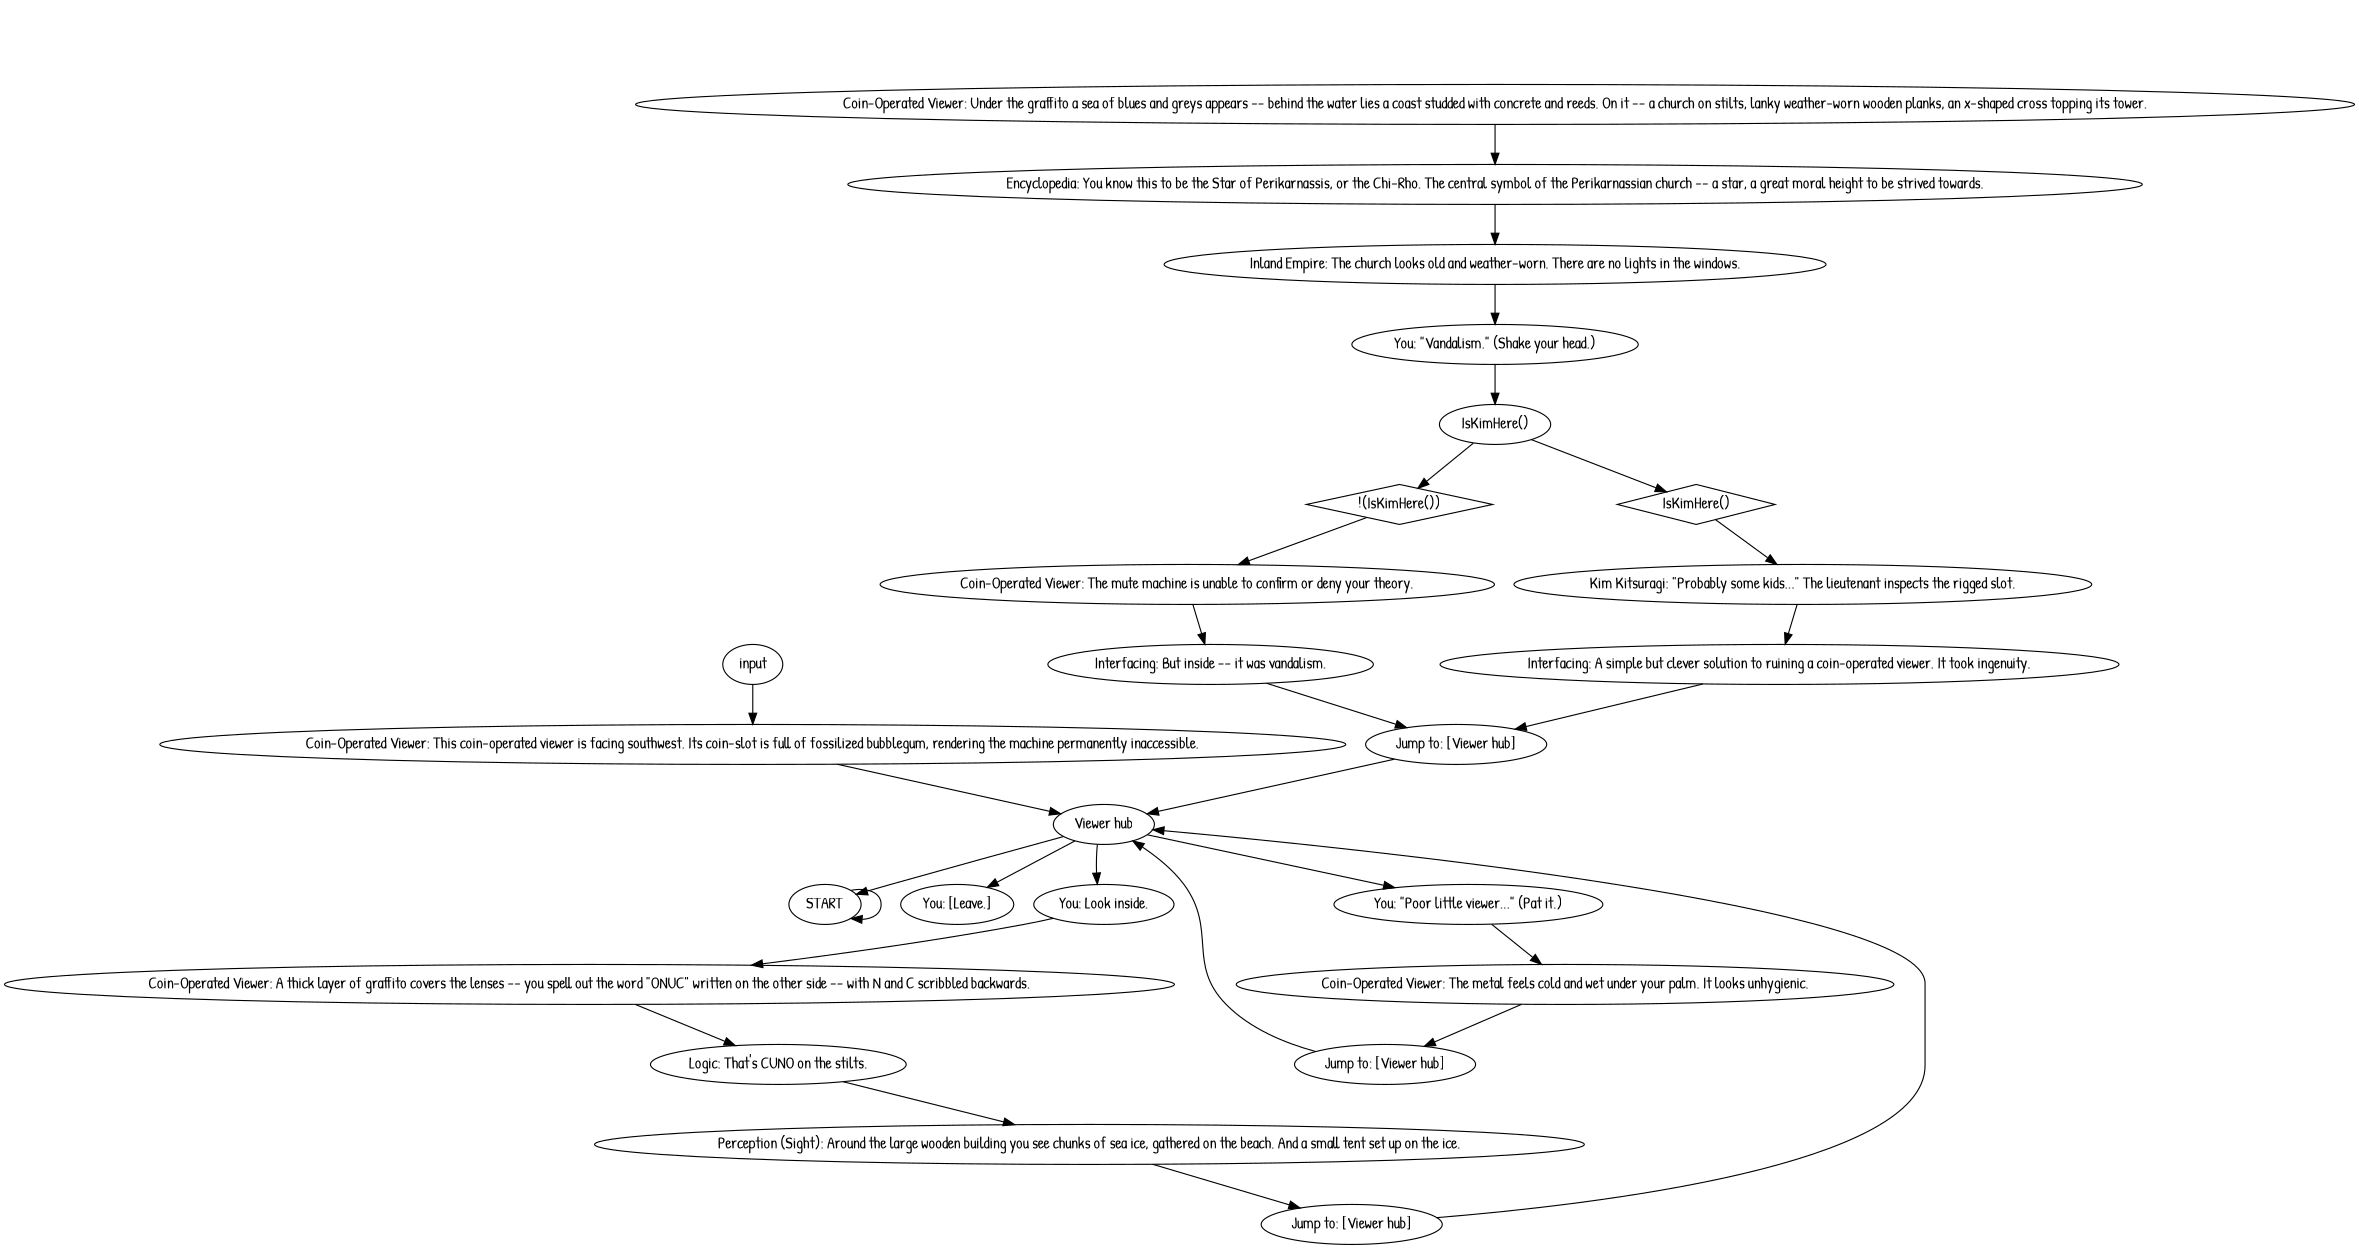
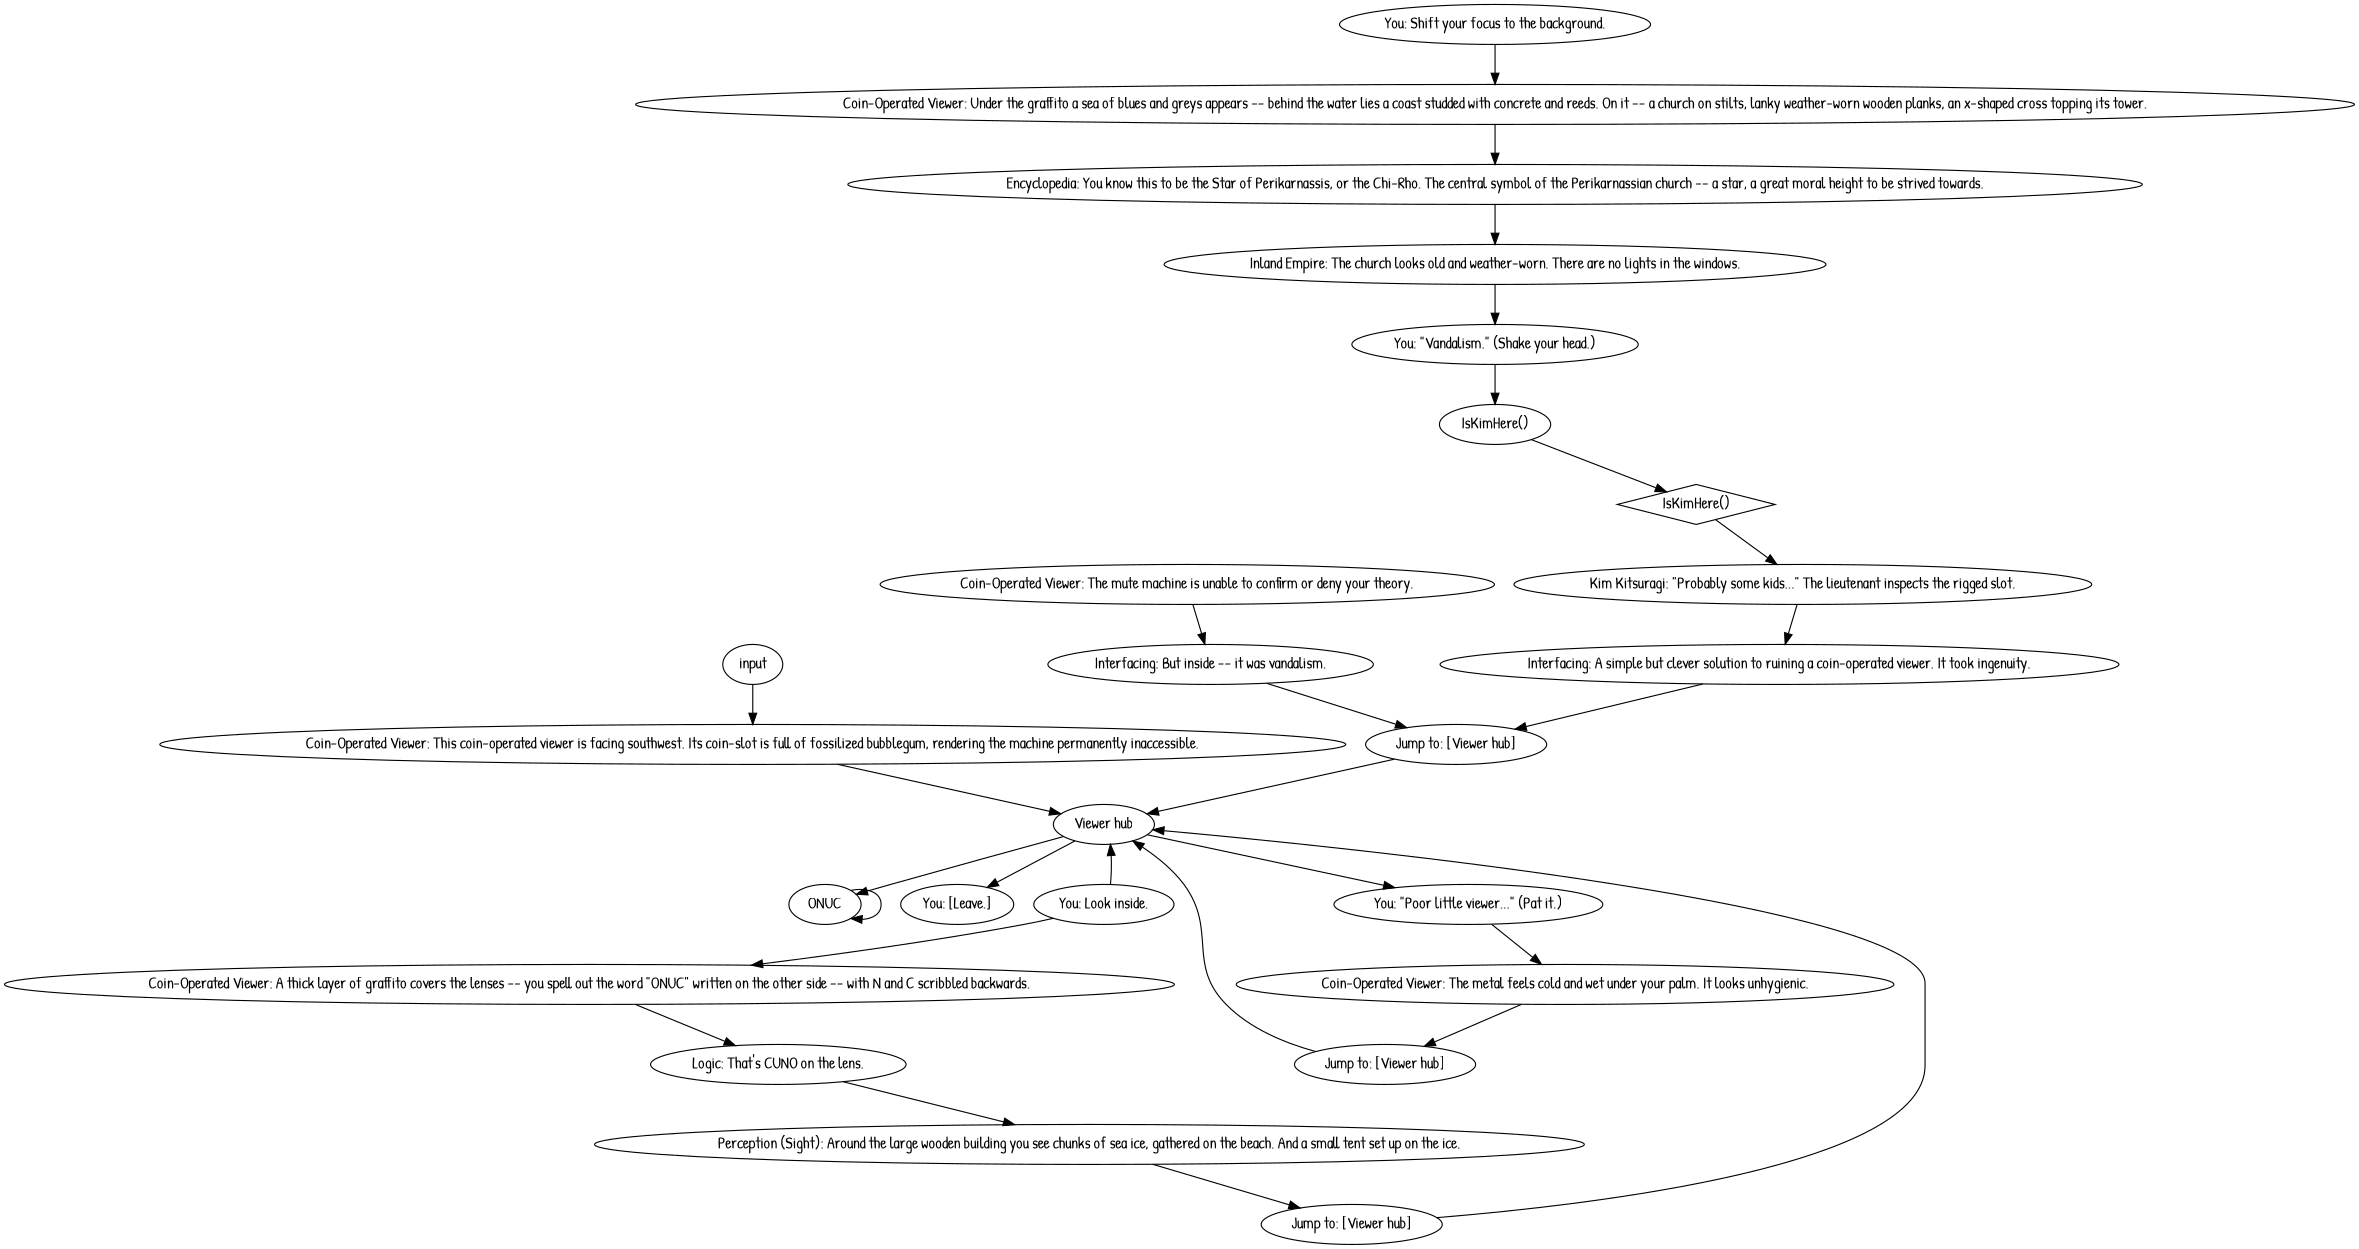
none -> (1495, 24)
(1399, 504) -> none
(1096, 859) -> (1111, 870)
(825, 904) -> (825, 904)
(778, 1064) -> (778, 1064)
